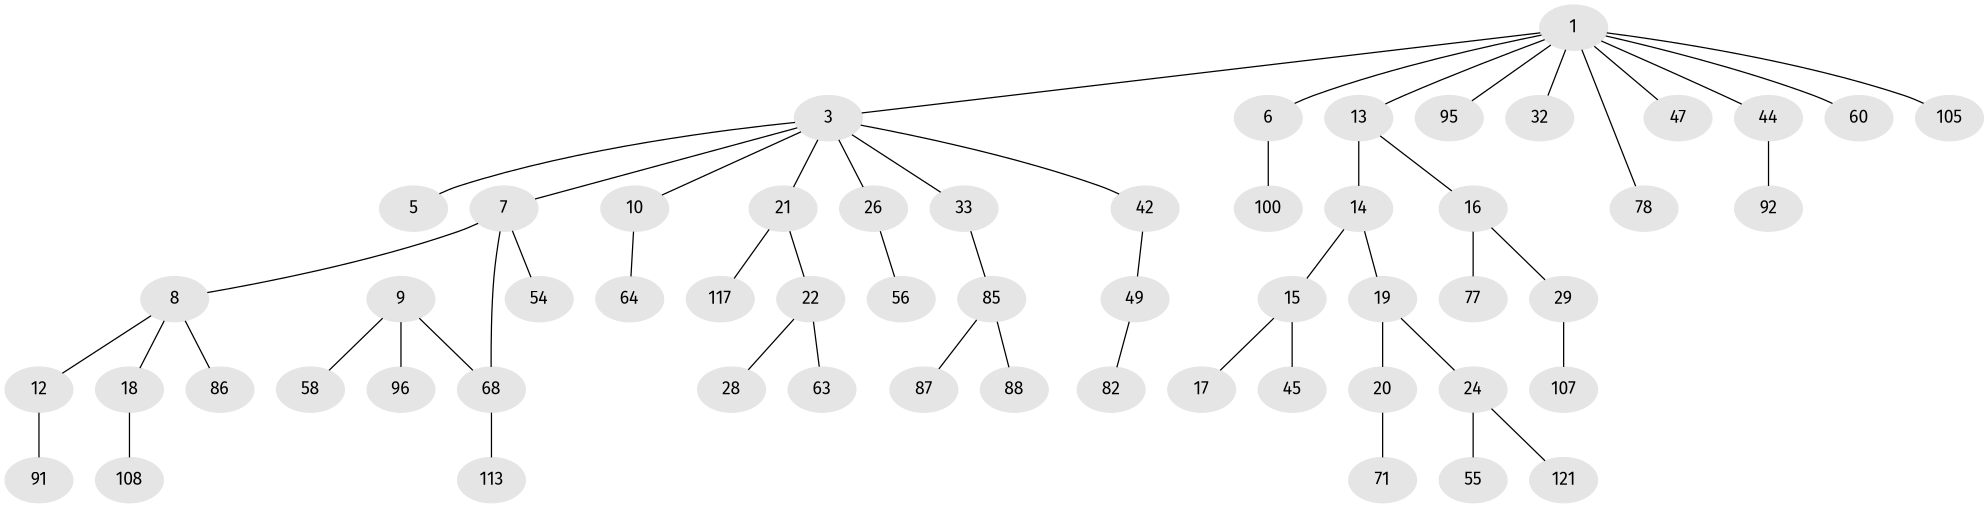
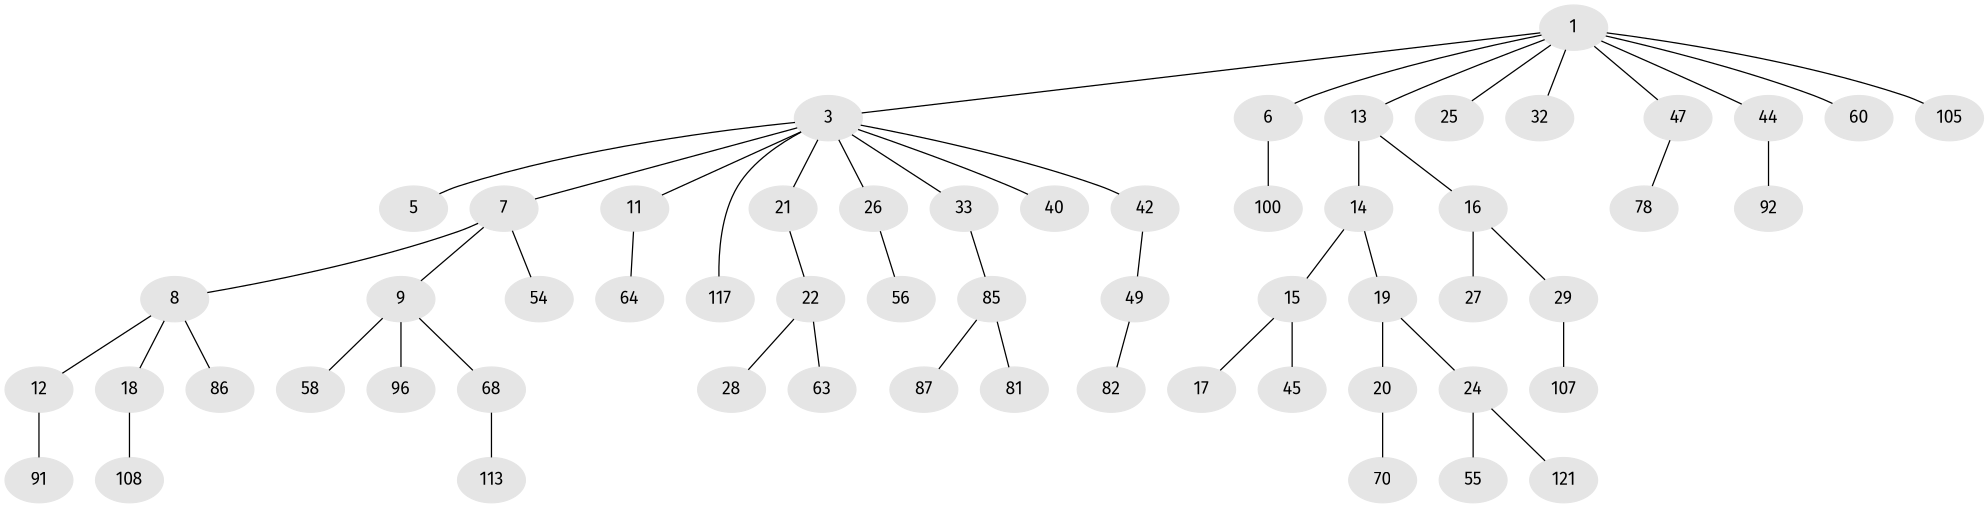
(1449, 118) -> (1449, 118)
(1609, 118) -> (1661, 163)
(635, 209) -> (635, 209)
none -> (1055, 209)
(752, 254) -> (736, 190)
(492, 299) -> (452, 254)
(1473, 299) -> (1473, 299)
(1014, 390) -> (1014, 390)
(1383, 480) -> (1383, 480)
